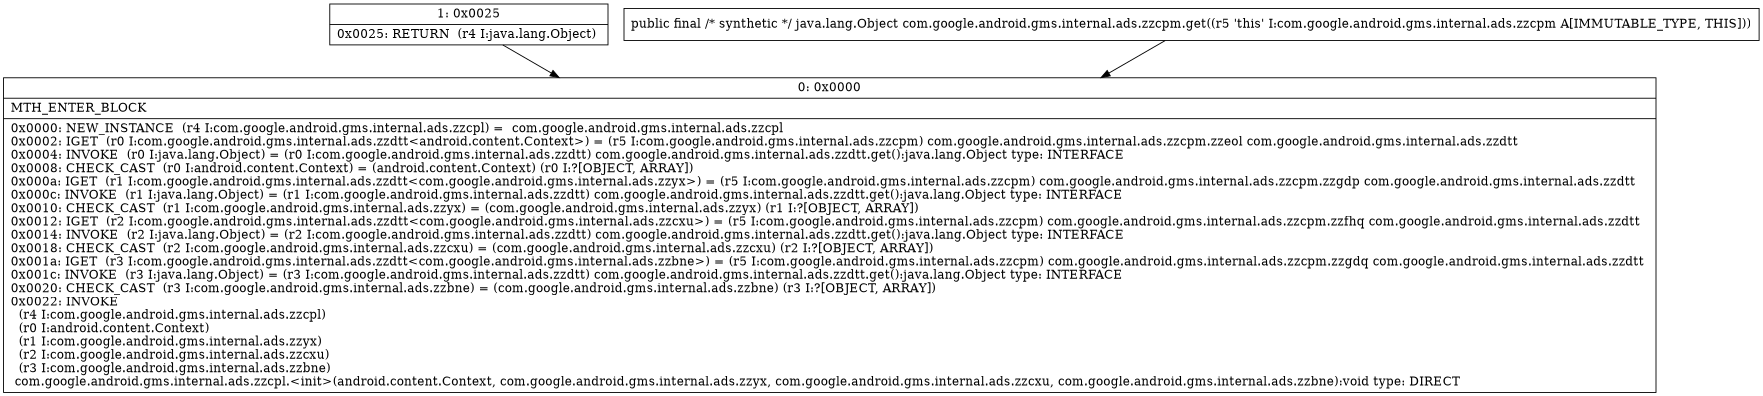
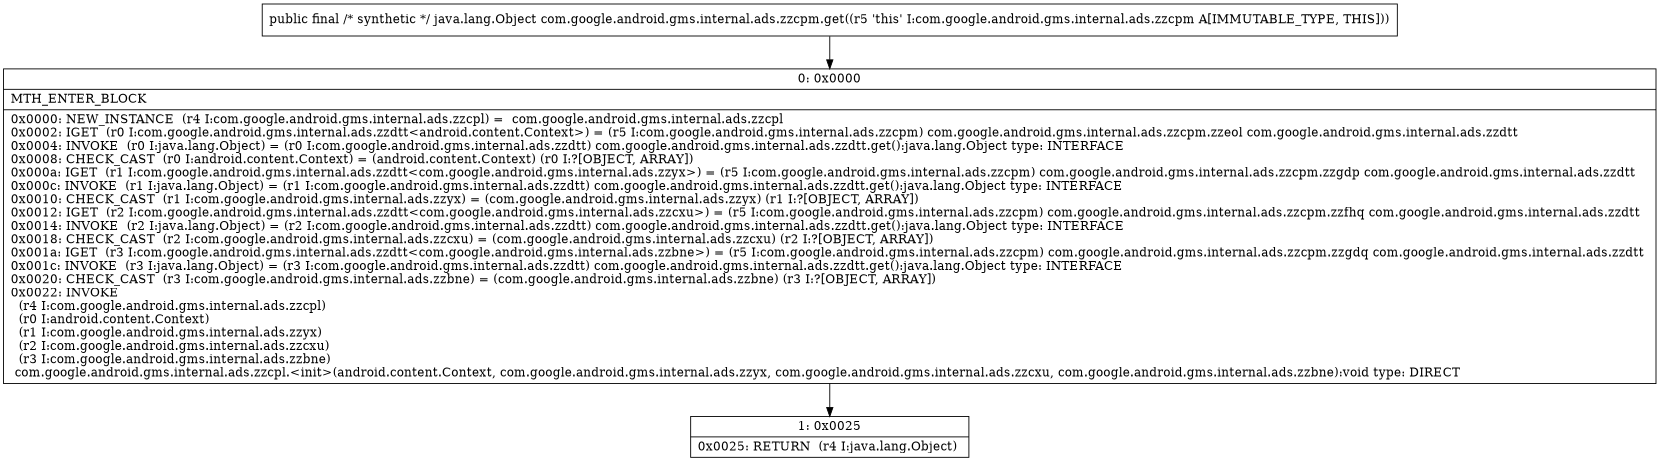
(527, 59) -> (830, 395)
